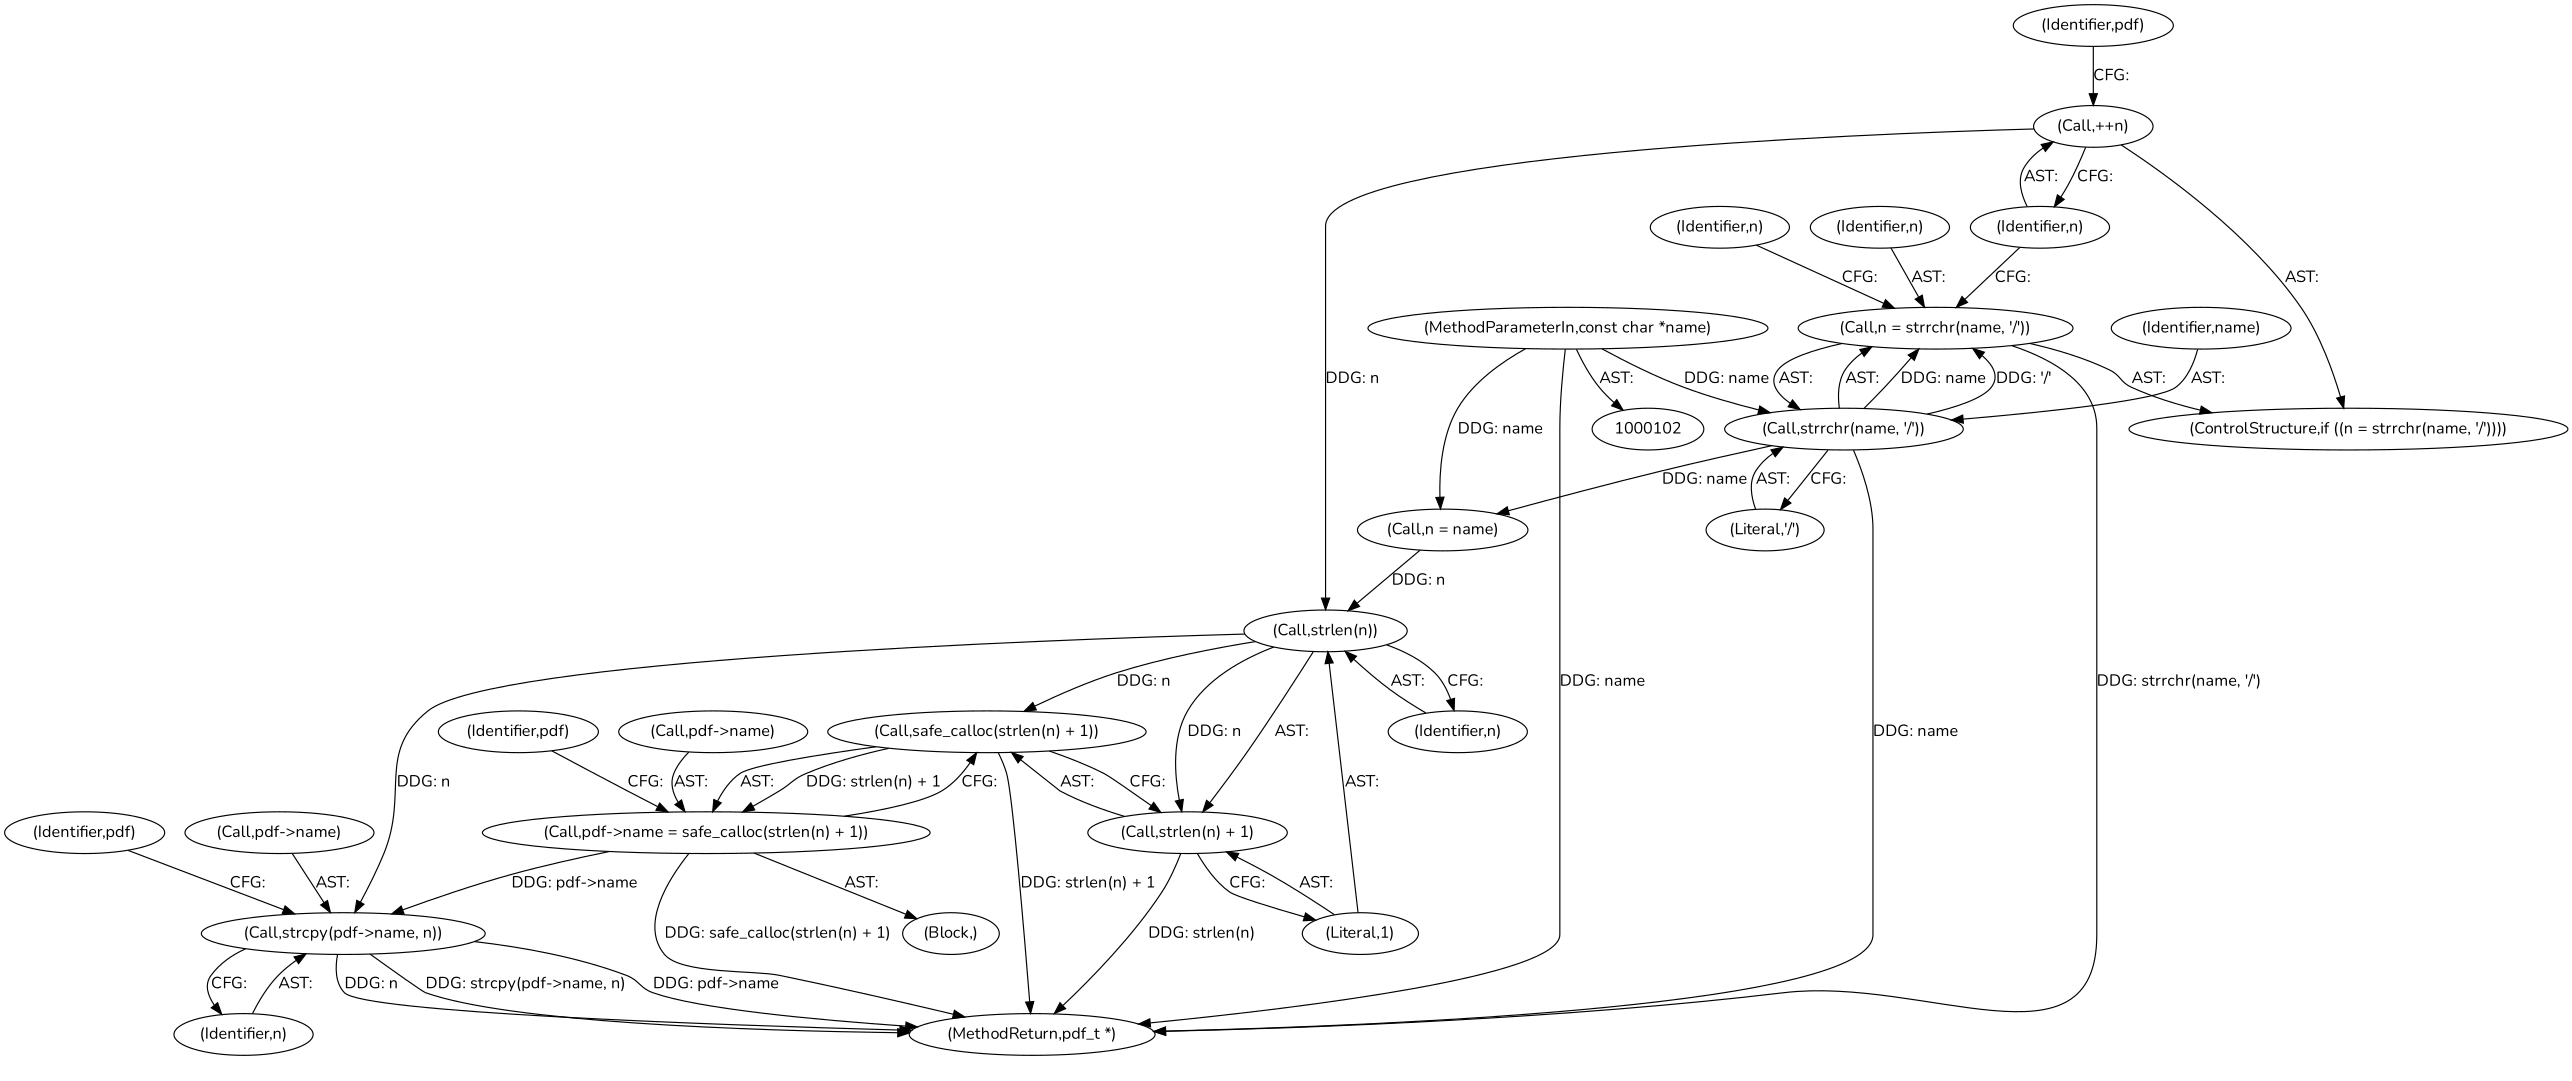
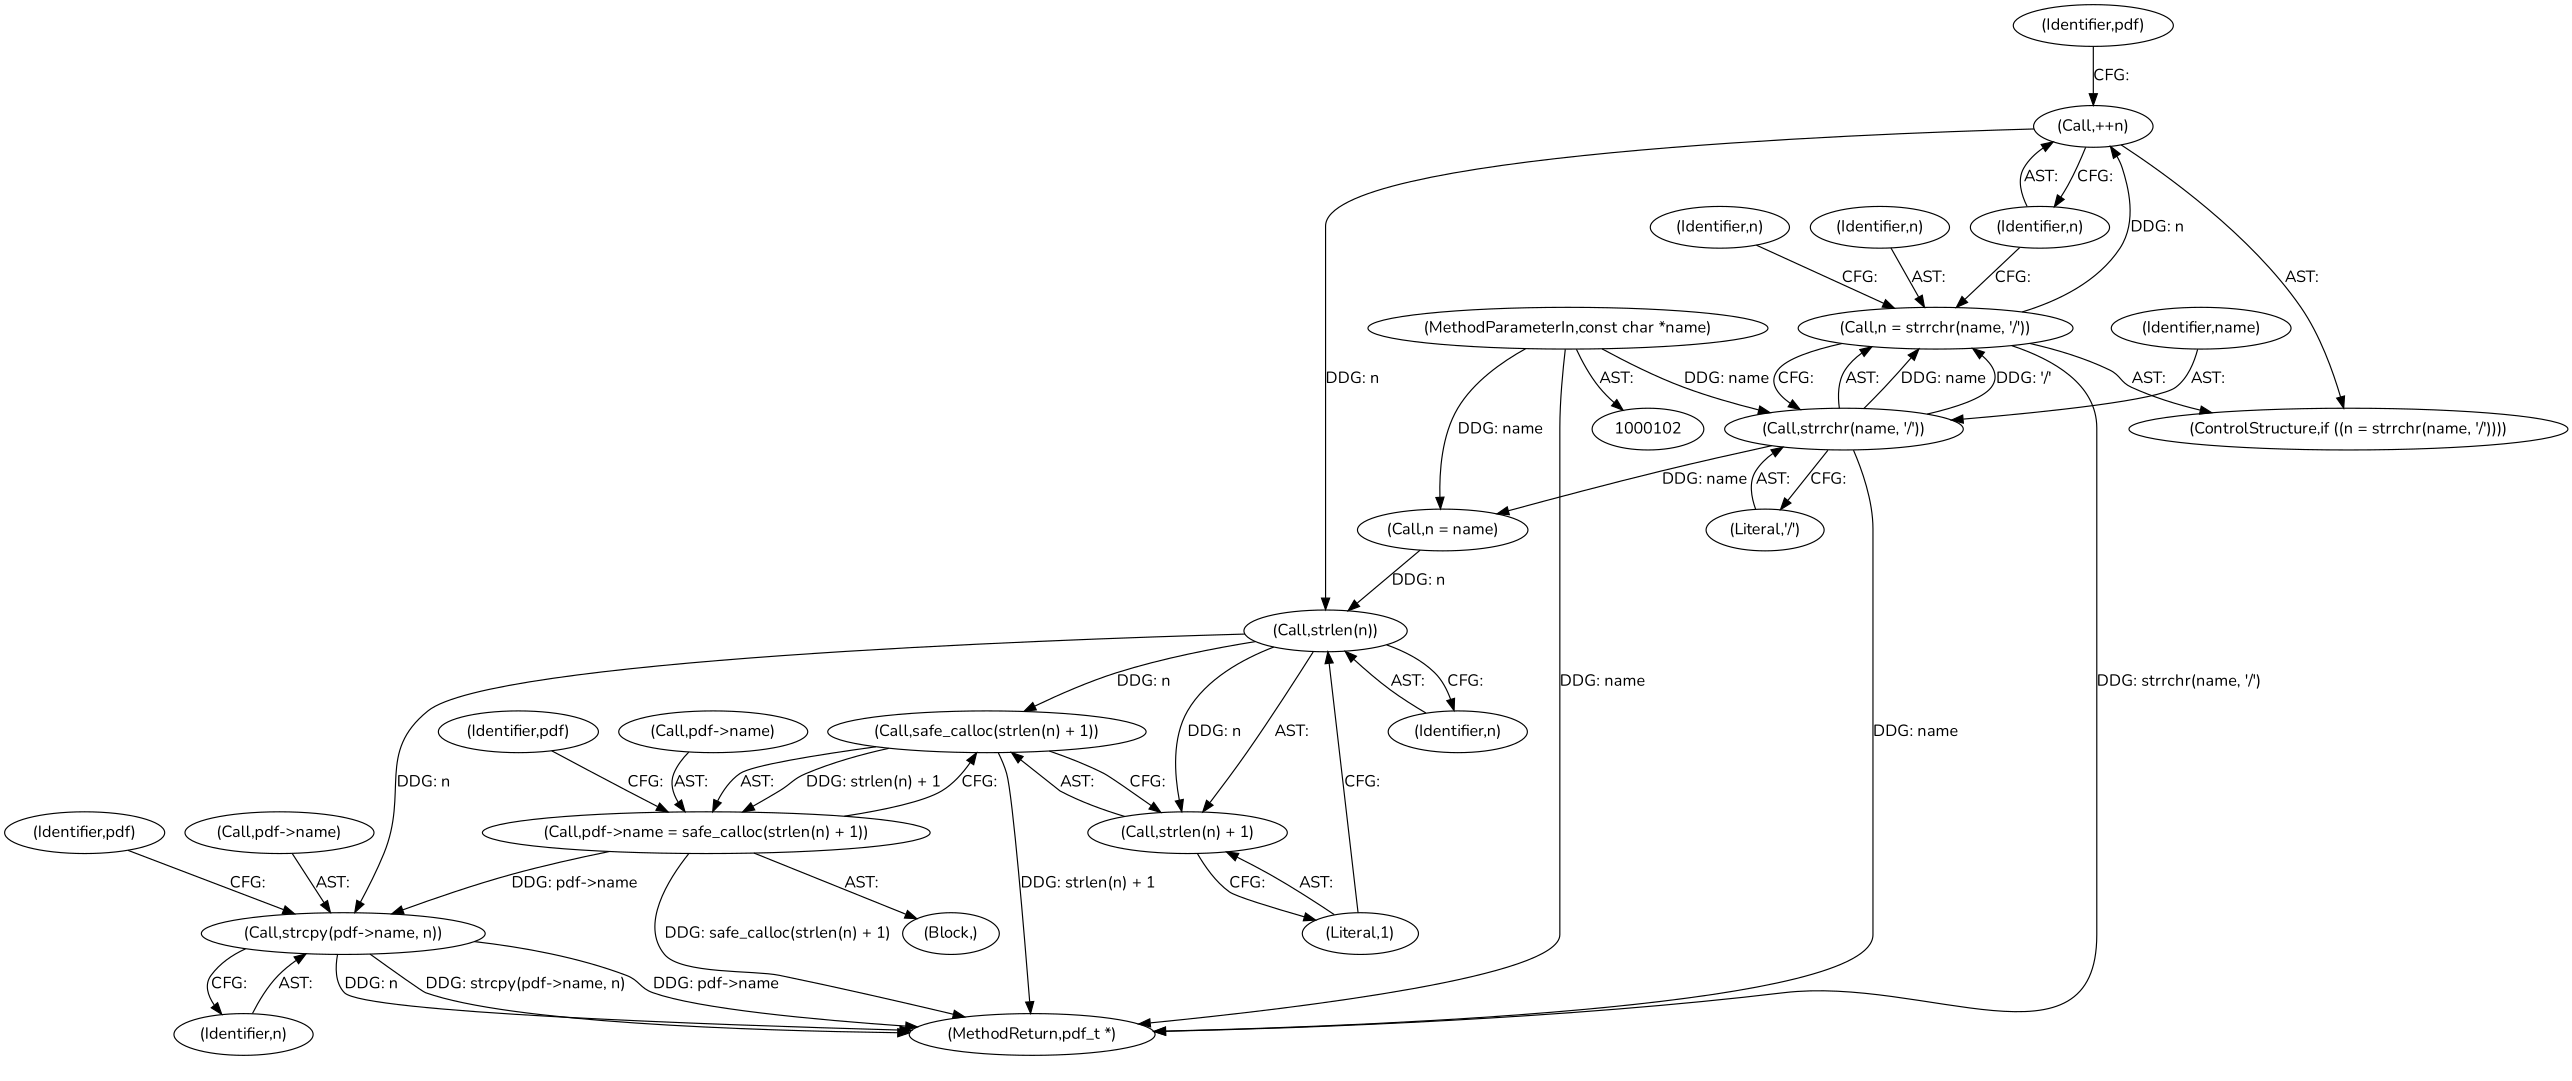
none -> (2113, 257)
(1798, 379) -> (1798, 379)
(1364, 782) -> (1364, 782)
(1129, 935) -> none
